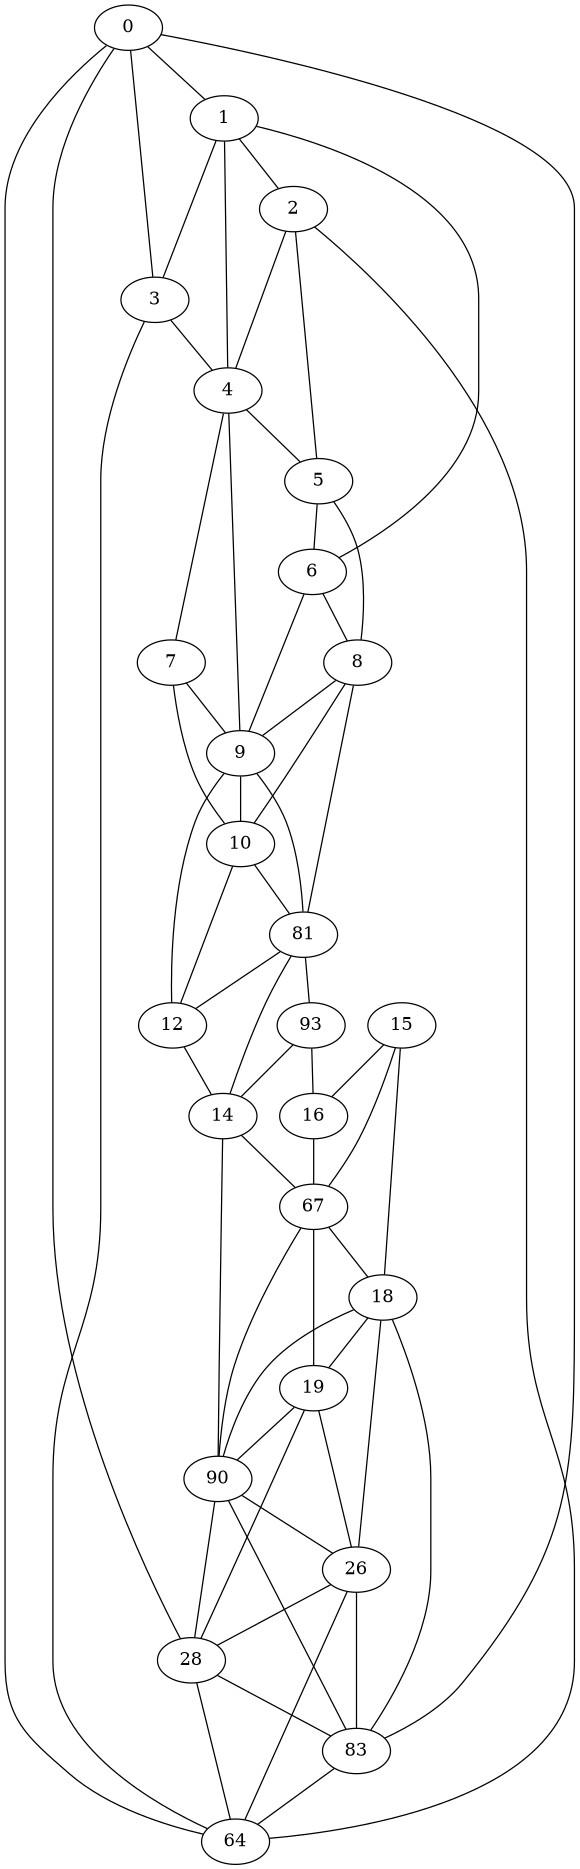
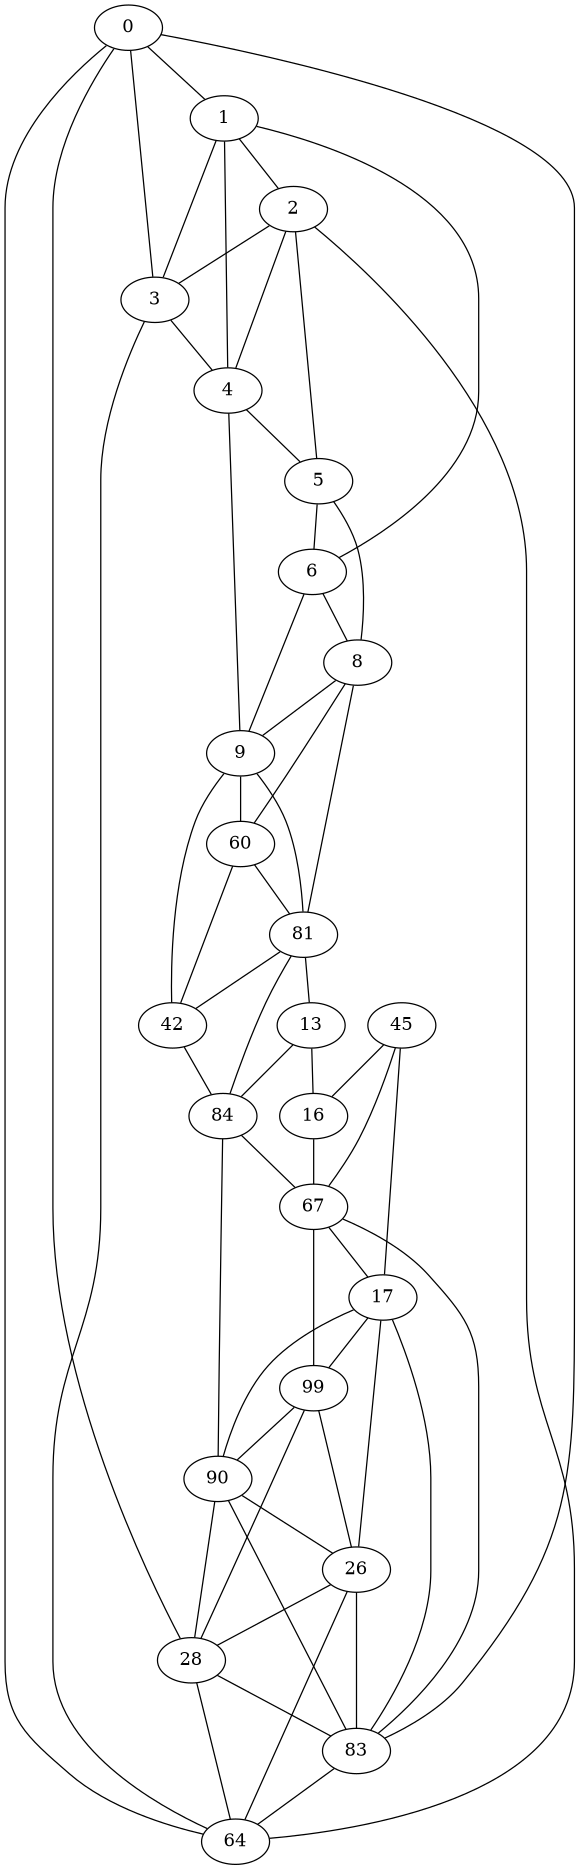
none -> (217, 259)
(171, 663) -> none
(241, 844) -> (241, 844)
(173, 1025) -> (173, 1025)
(311, 1025) -> (311, 1025)
(402, 1025) -> (402, 1025)
(223, 1116) -> (223, 1116)
(383, 1298) -> (383, 1298)
(245, 1337) -> (479, 1462)
(314, 1388) -> (314, 1388)
